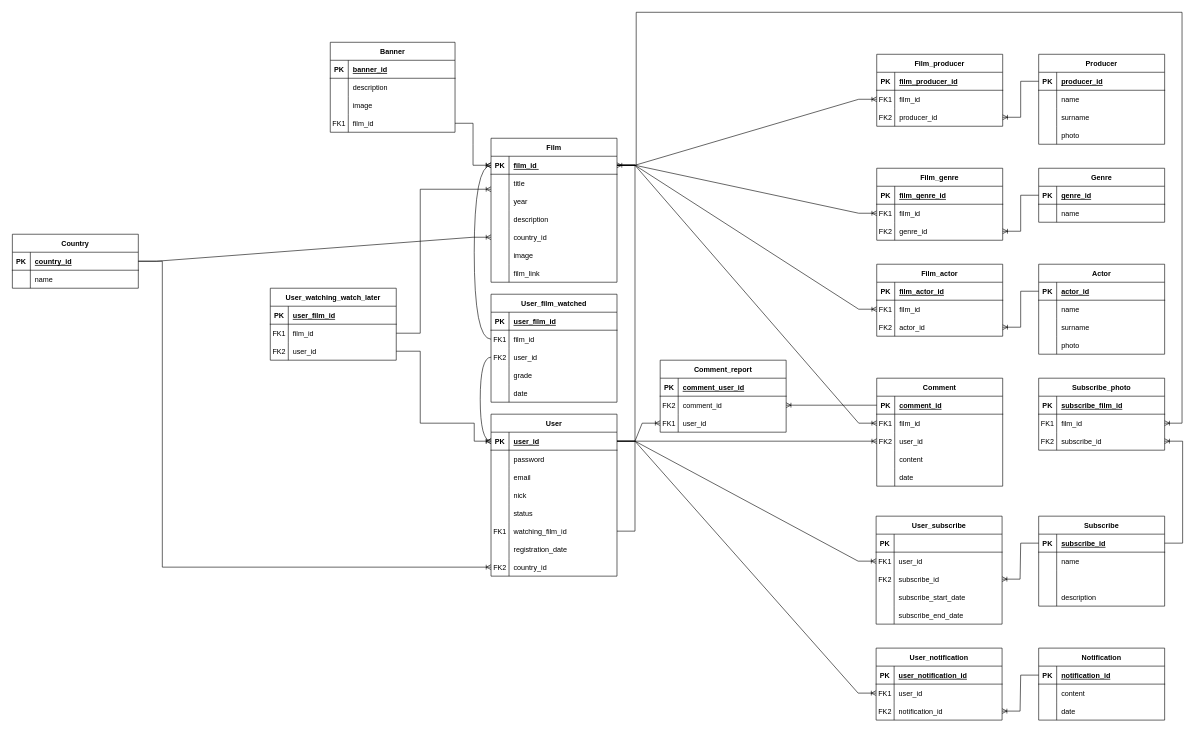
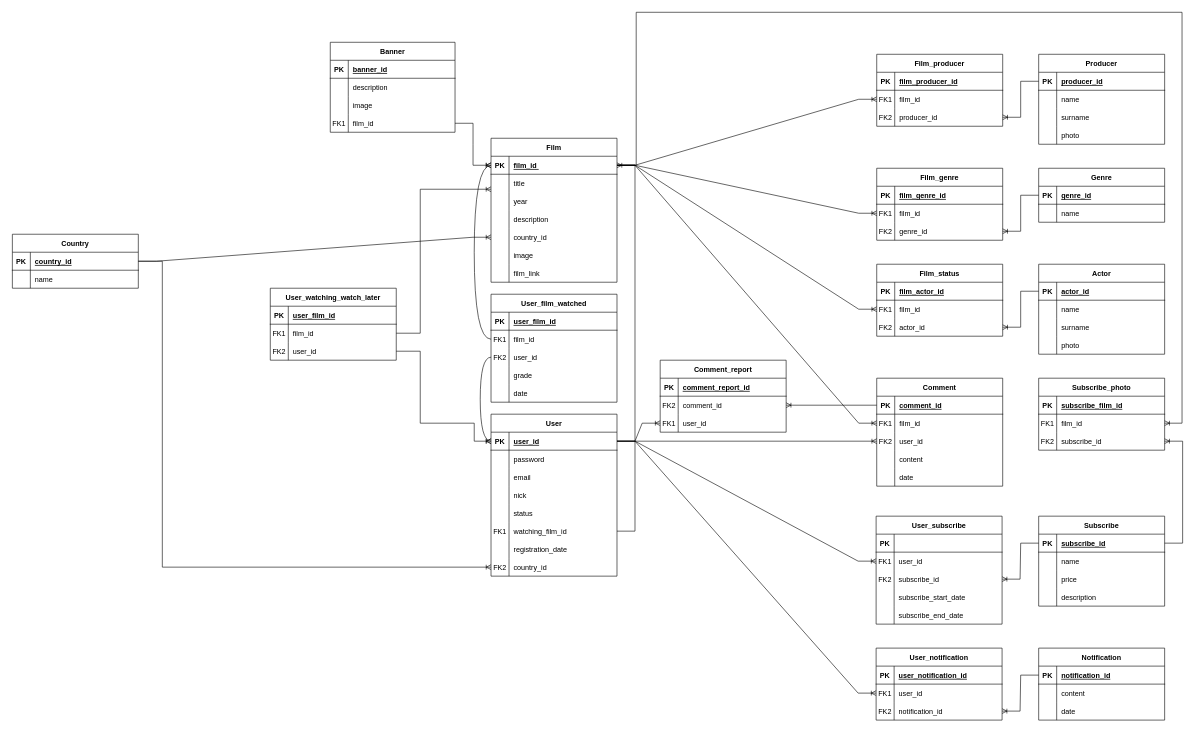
(940, 274) -> (940, 274)
(712, 388) -> (716, 388)
none -> (1111, 579)
